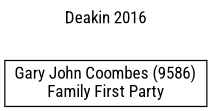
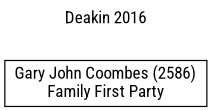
(106, 83) -> (106, 83)
